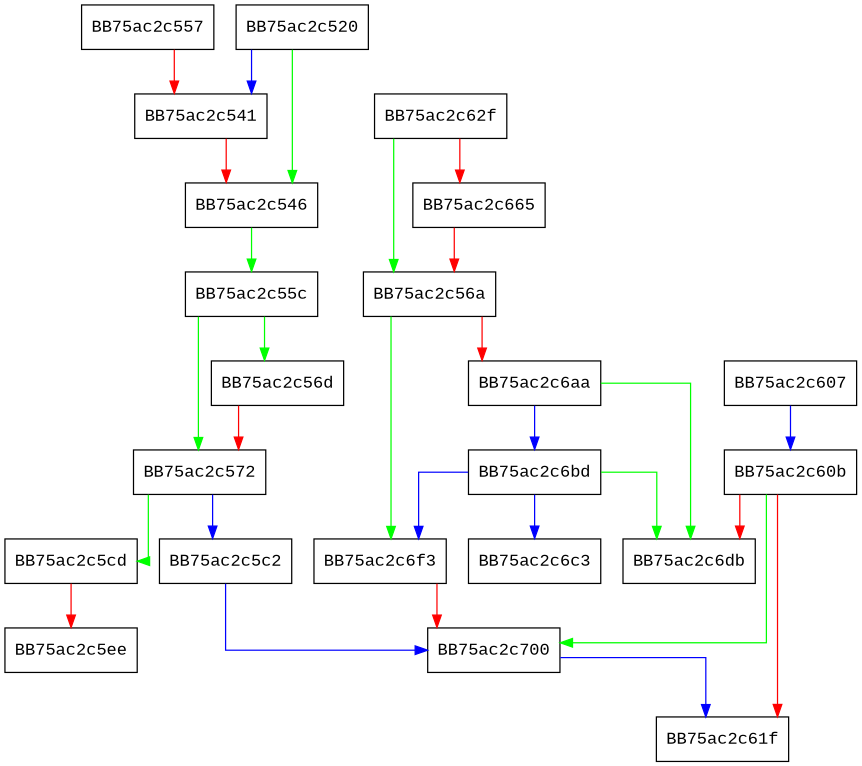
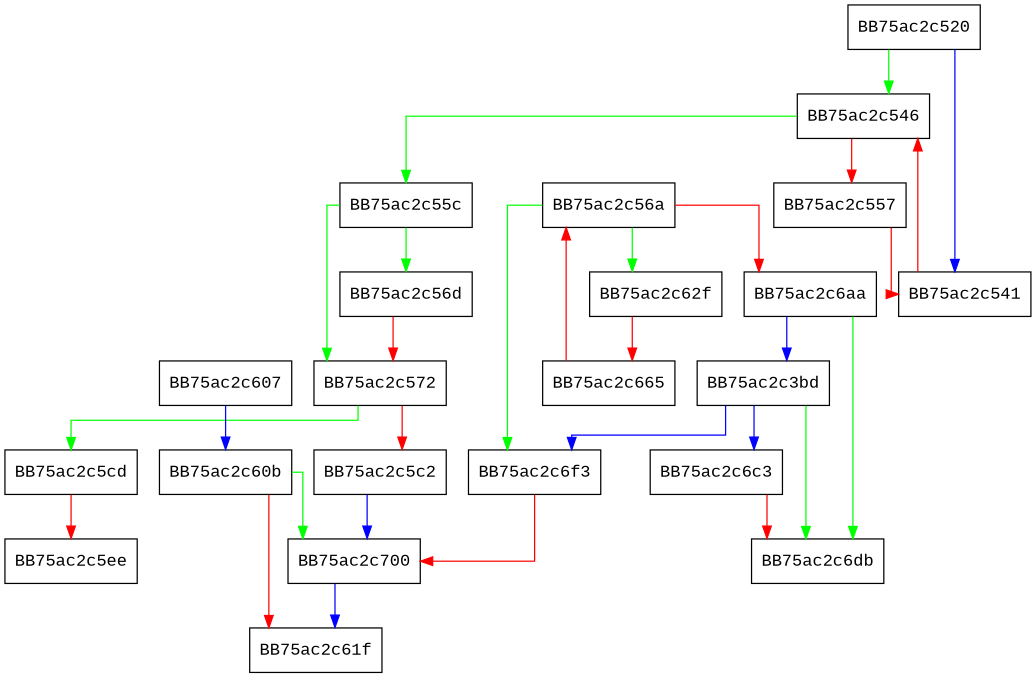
none -> (852, 154)
(394, 199) -> (632, 243)
(535, 472) -> (763, 383)
(213, 510) -> (402, 421)
(740, 510) -> (767, 510)
